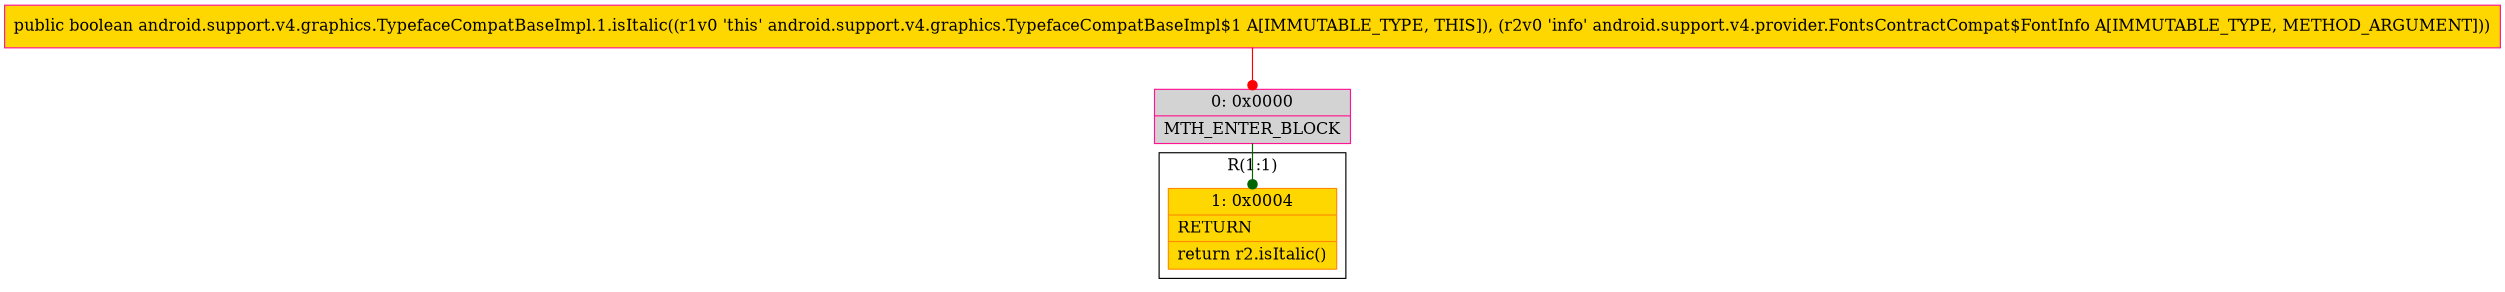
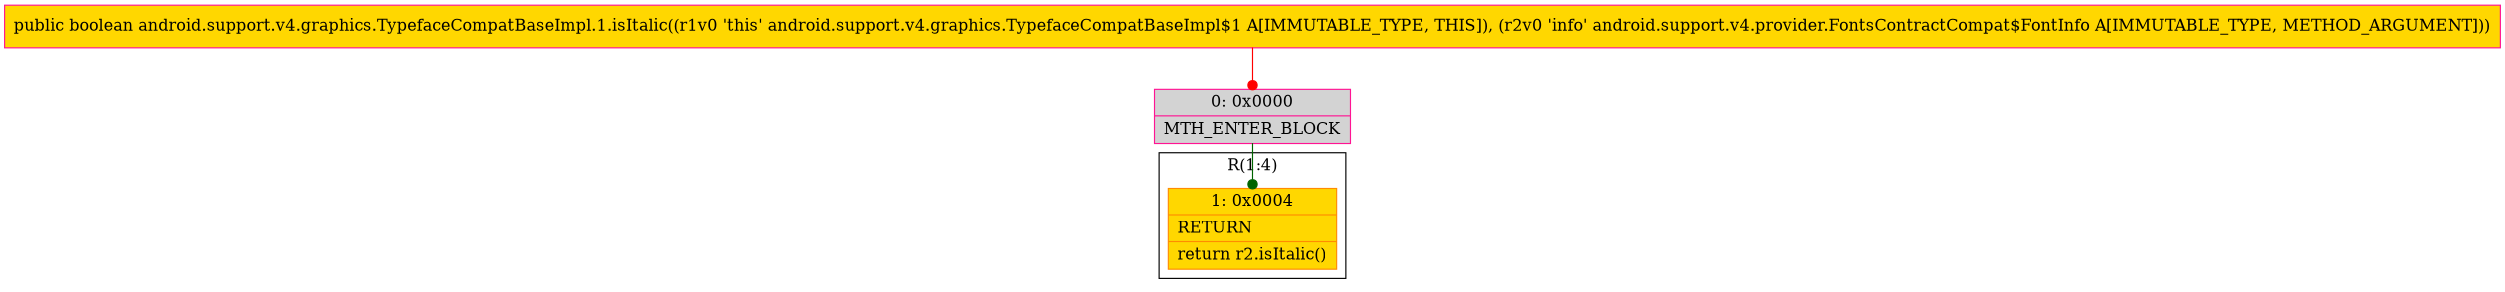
(1252, 166) -> (1252, 166)
